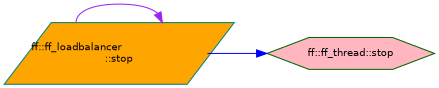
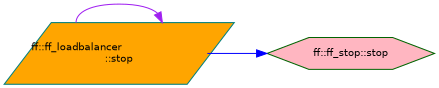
(351, 53) -> (351, 53)
